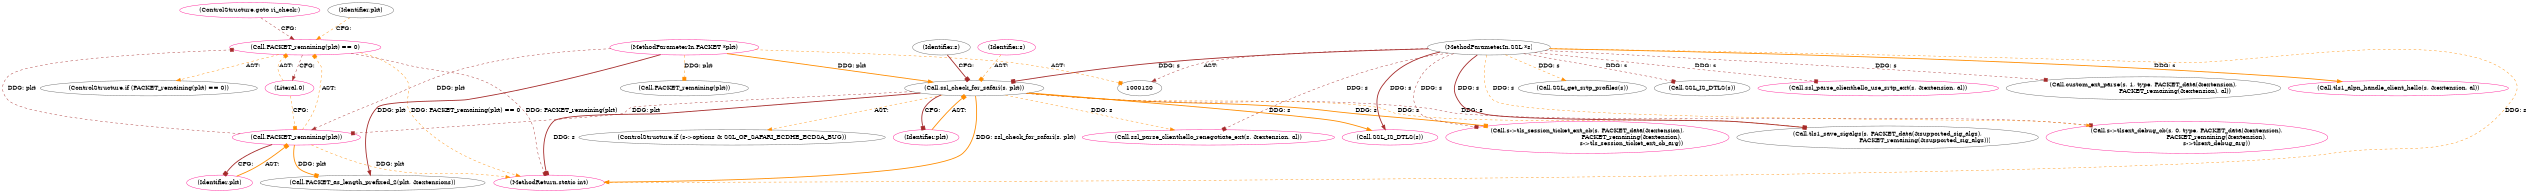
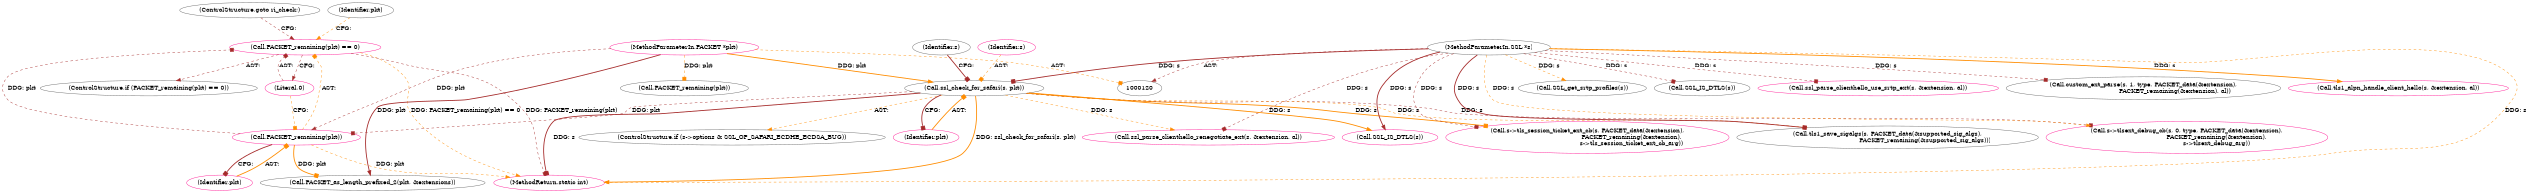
(250, 10) -> (250, 10)
(230, 67) -> (230, 67)
(278, 69) -> (278, 69)
